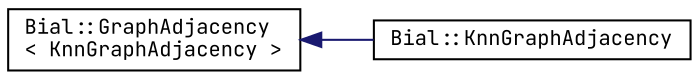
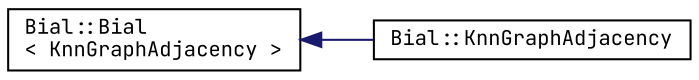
(154, 40) -> (154, 40)
